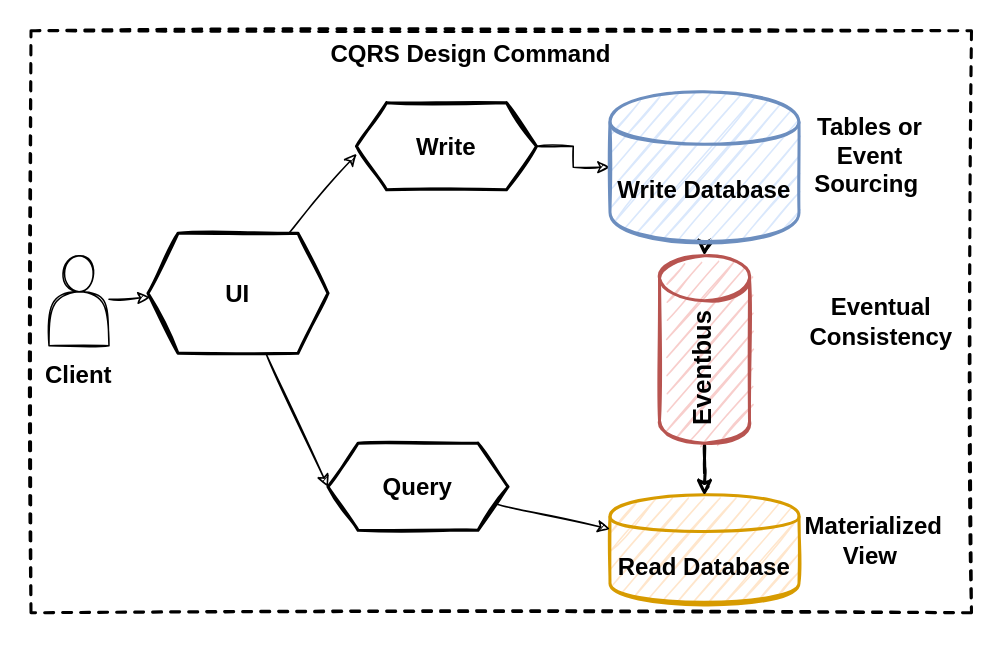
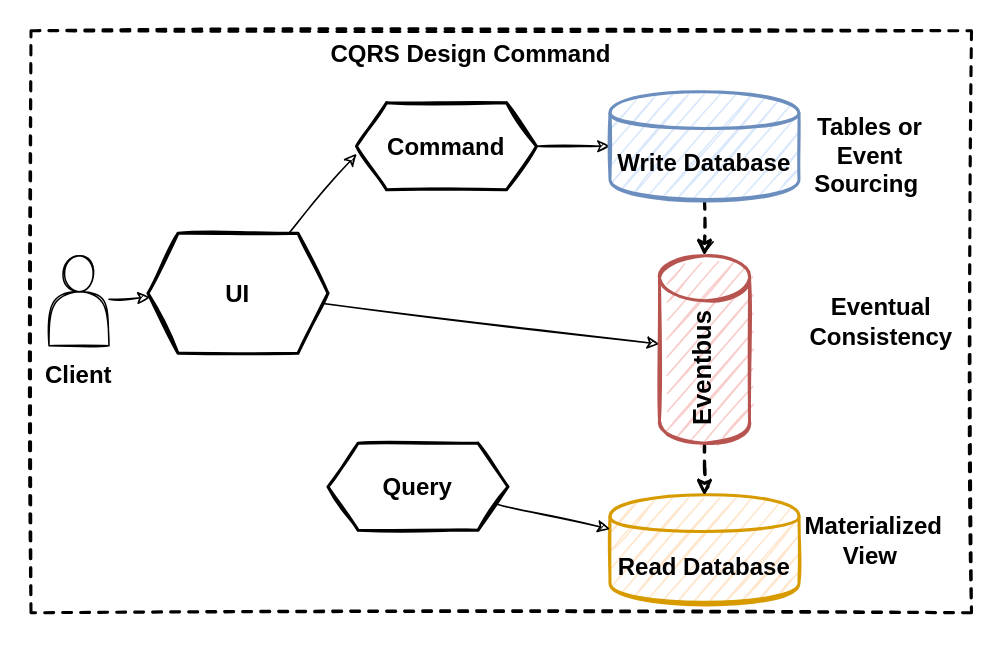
(446, 146) -> (446, 146)
(704, 167) -> (704, 146)
(295, 416) -> (487, 323)
(704, 456) -> (704, 456)
